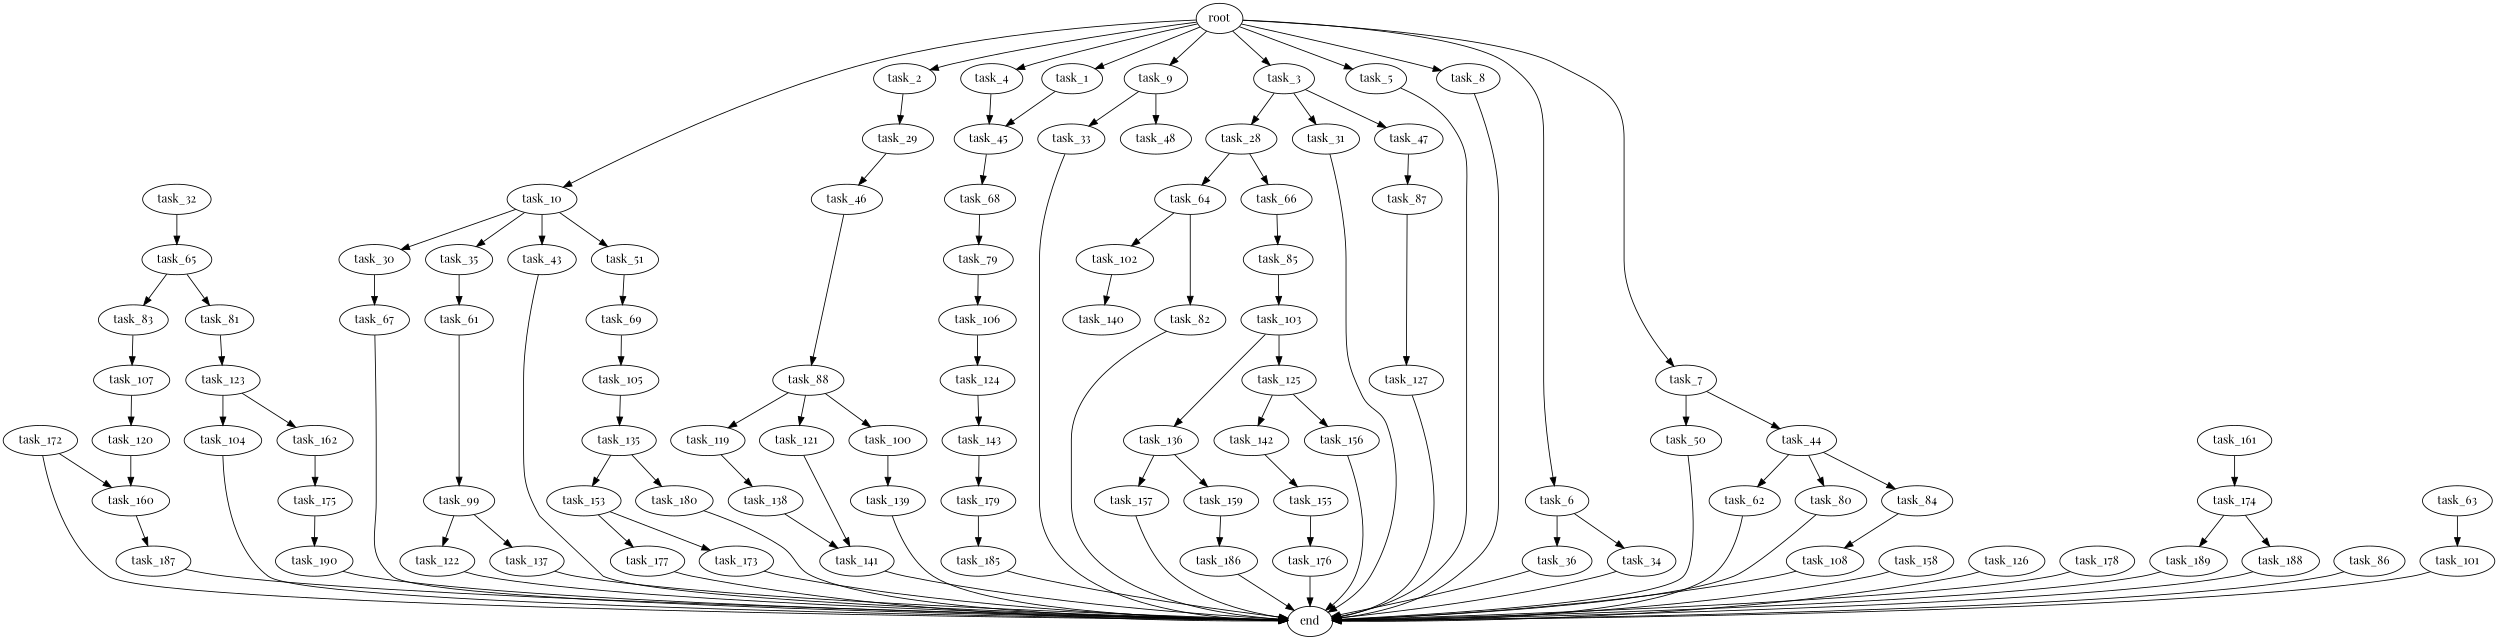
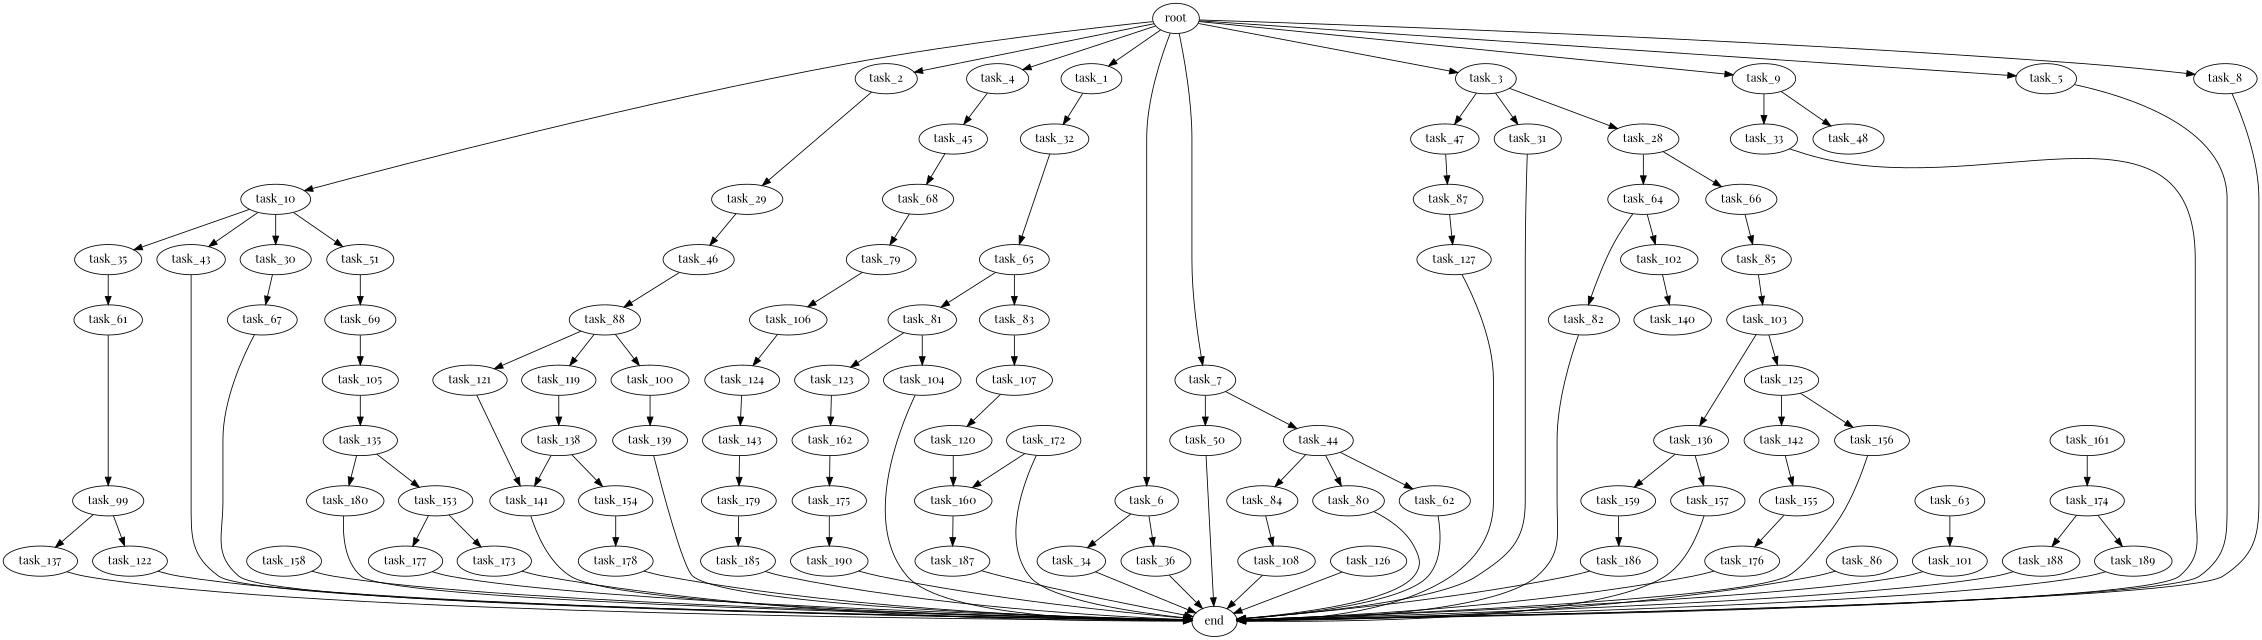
(1034, 106) -> (1075, 105)
(223, 406) -> (922, 346)
none -> (616, 501)
